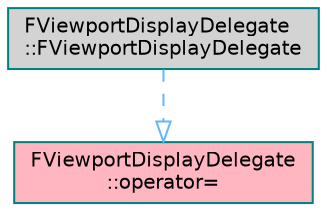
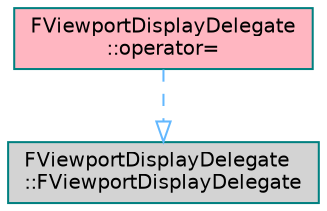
(163, 95) -> (163, 95)
